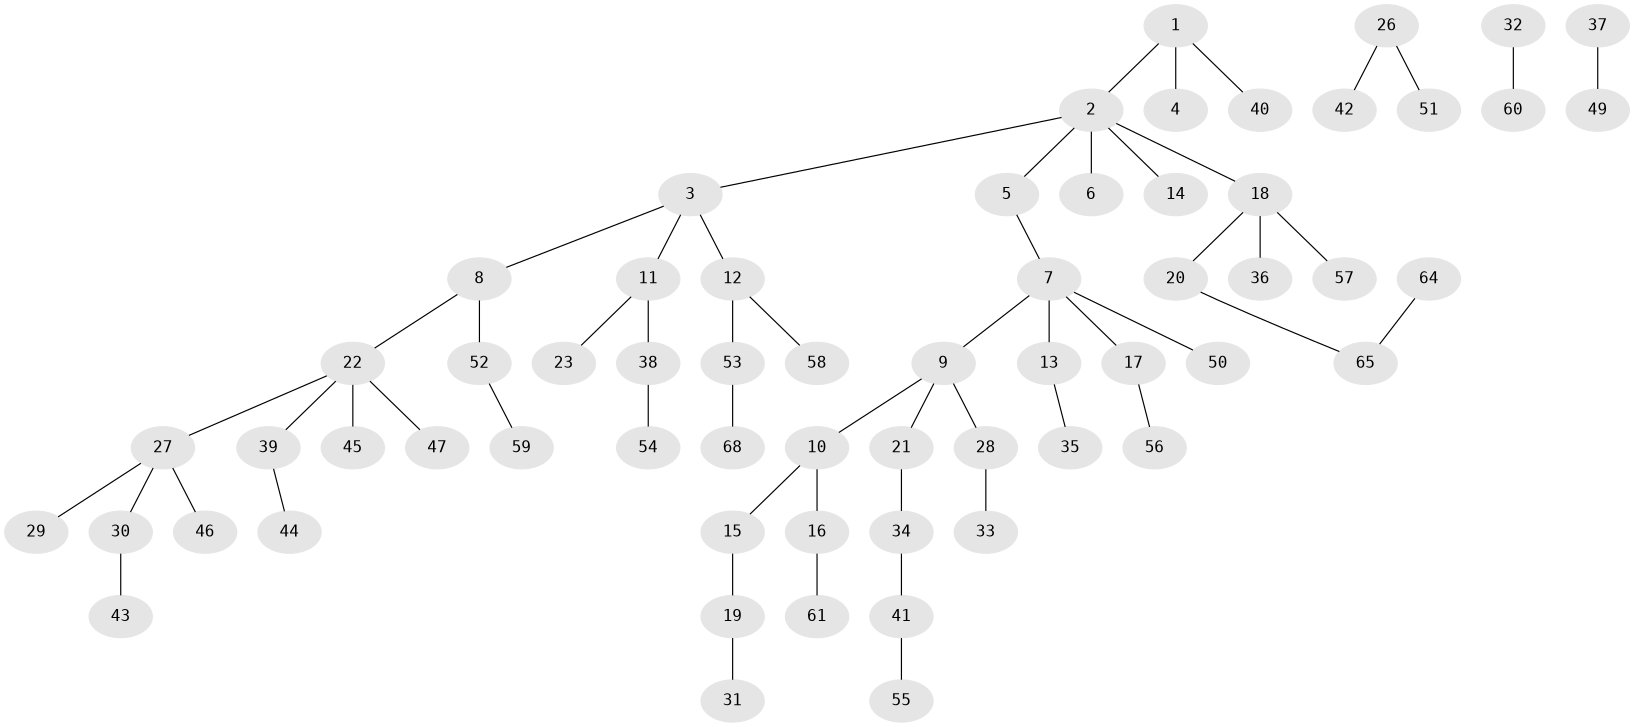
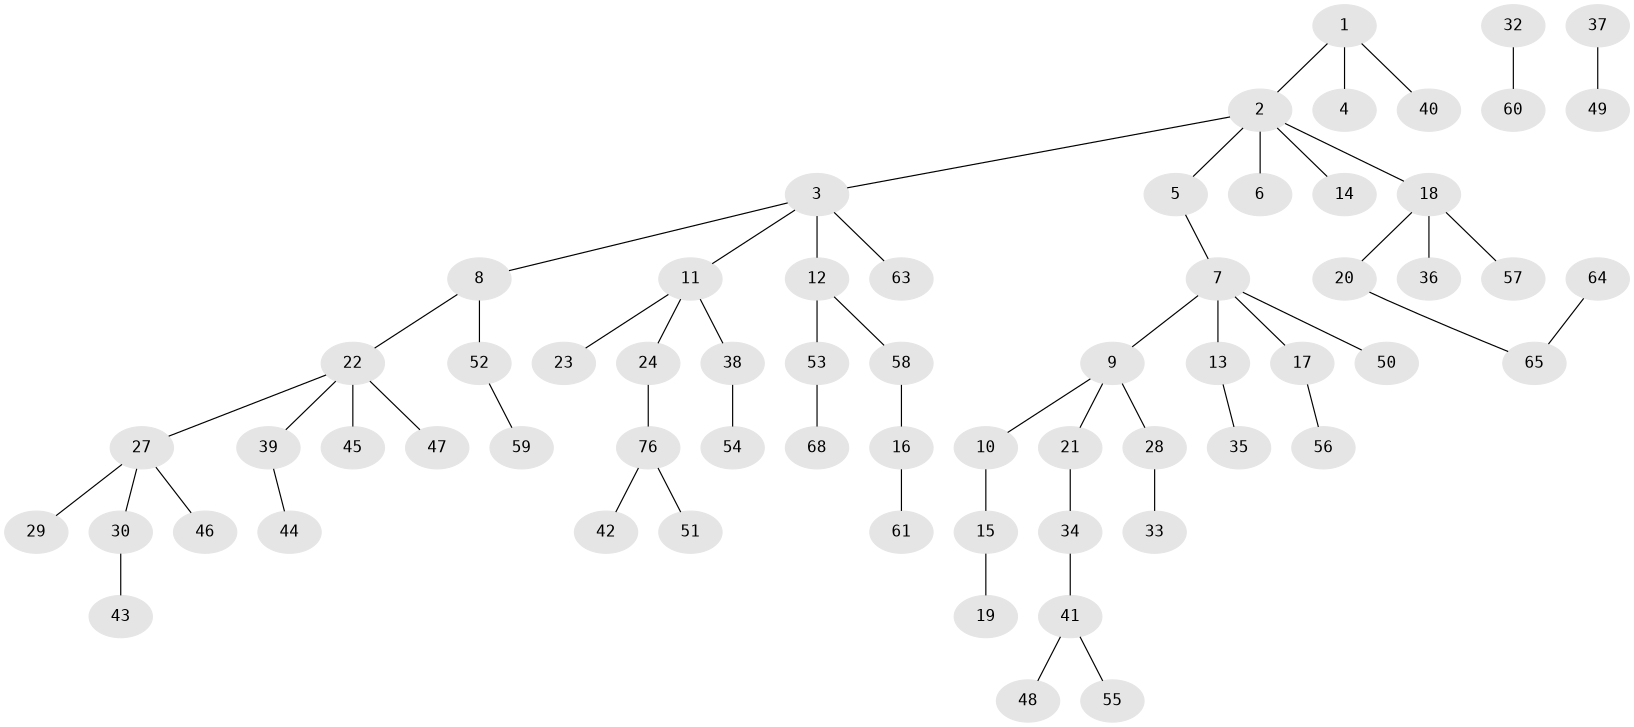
(1387, 26) -> (648, 448)
none -> (901, 279)
none -> (648, 363)
(817, 490) -> (901, 406)
(733, 701) -> none
none -> (1028, 701)
